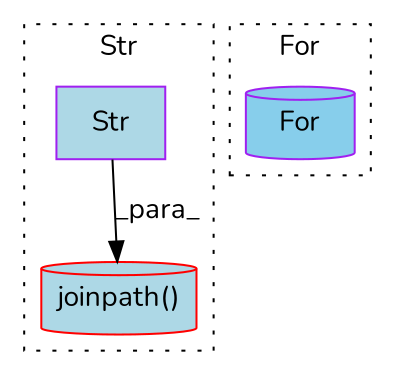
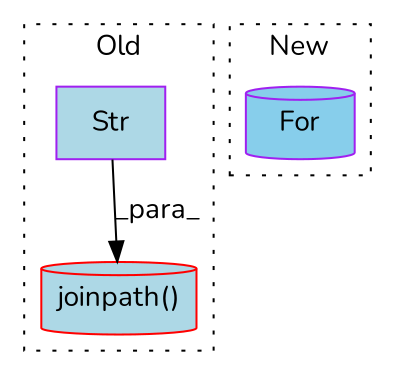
(119, 47) -> (119, 47)
(300, 47) -> (300, 47)
